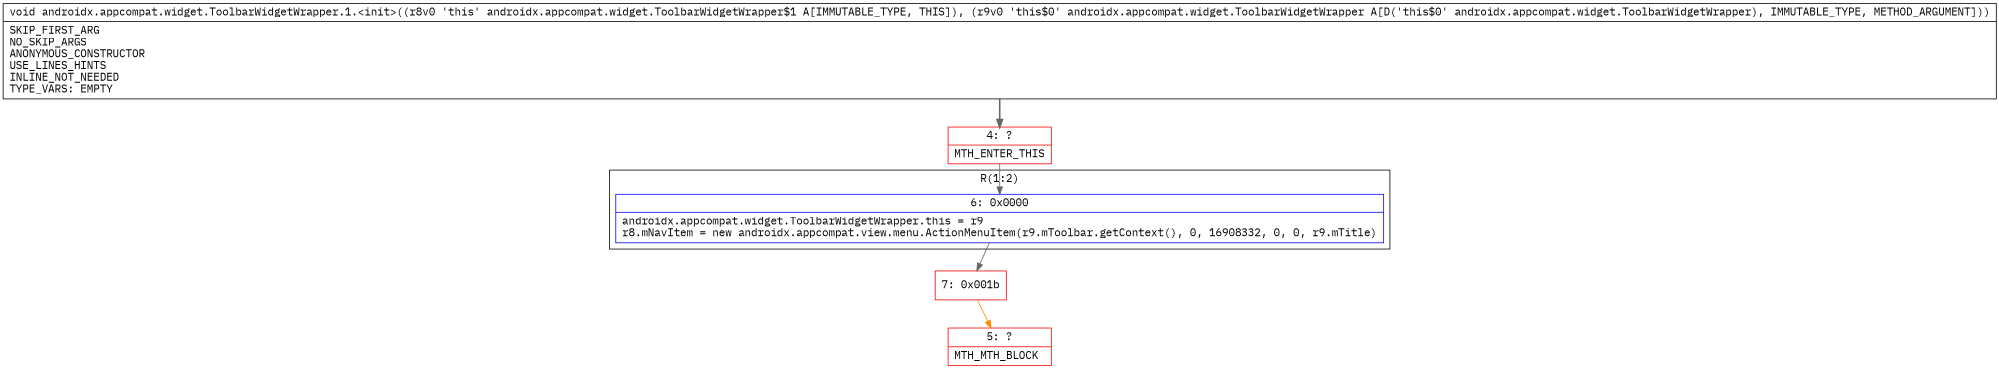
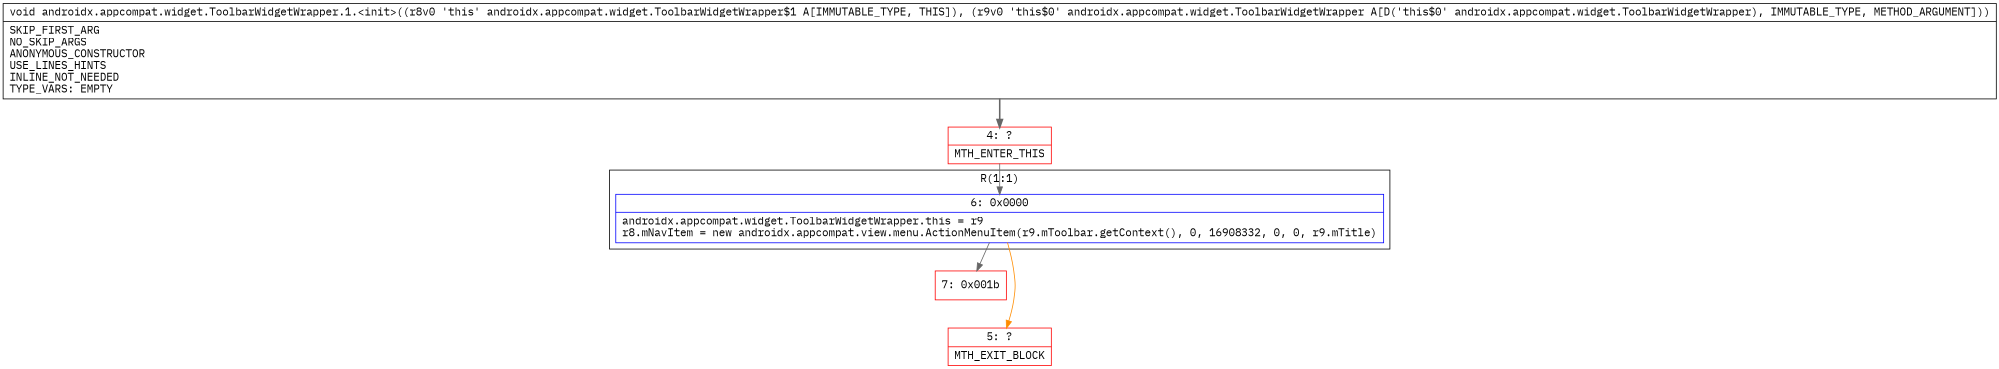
(1000, 179) -> (1000, 179)
(983, 311) -> (1015, 282)
(997, 356) -> (1000, 356)
